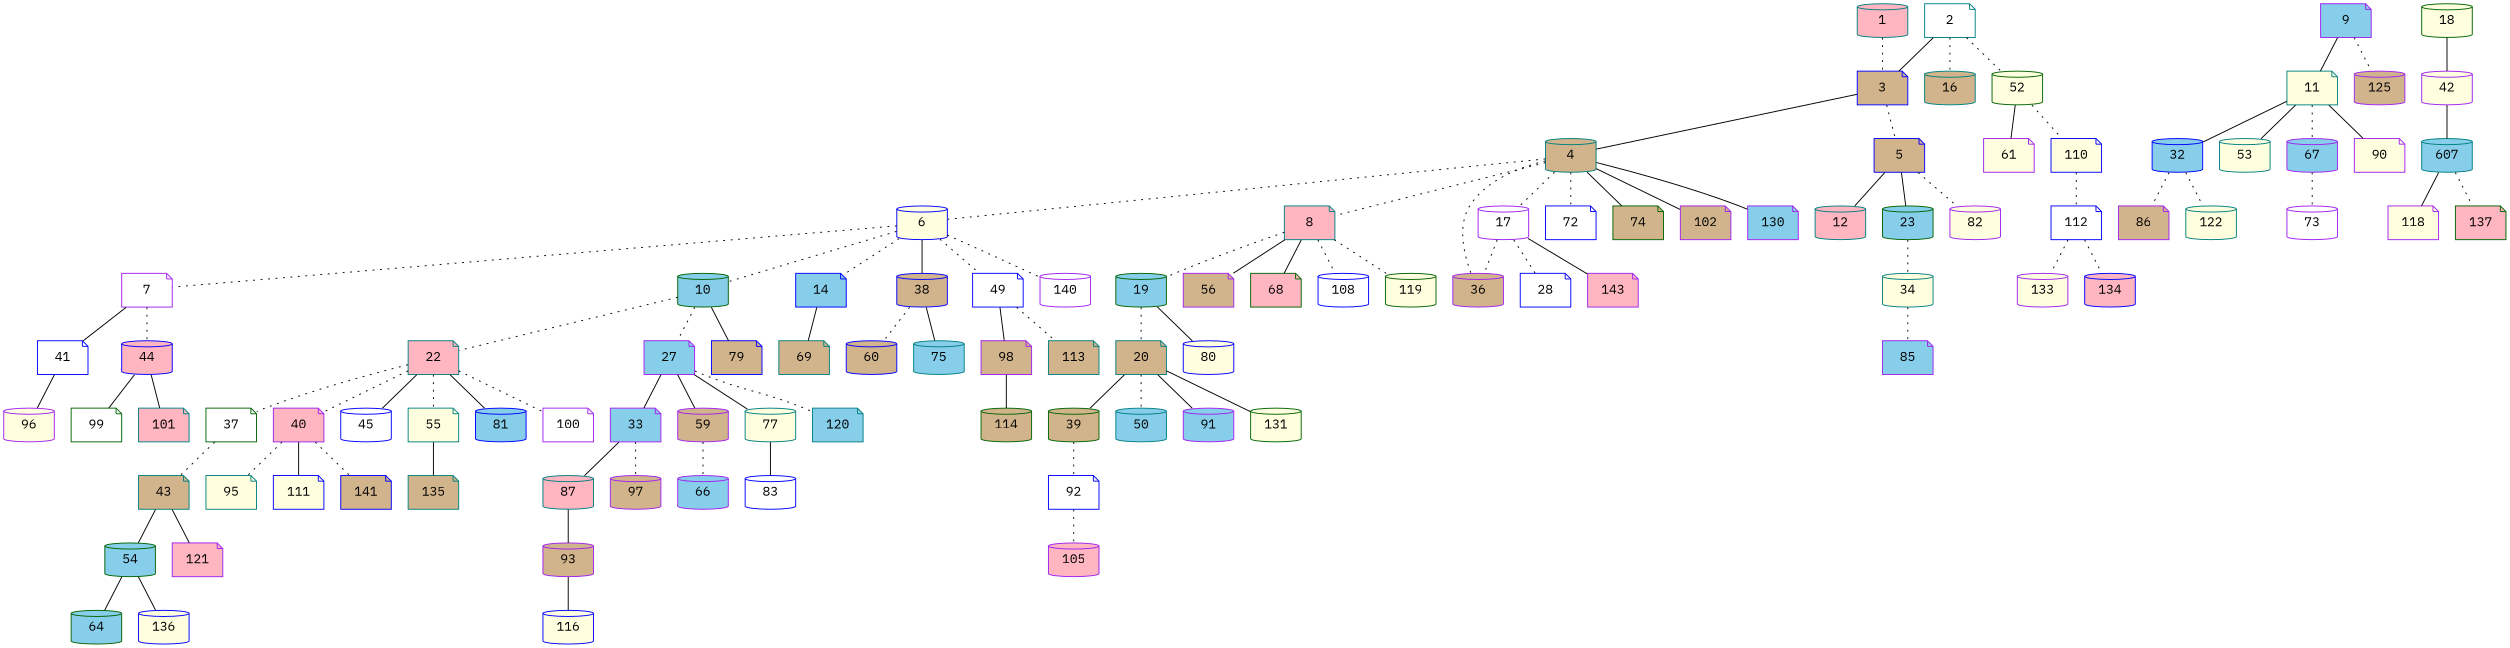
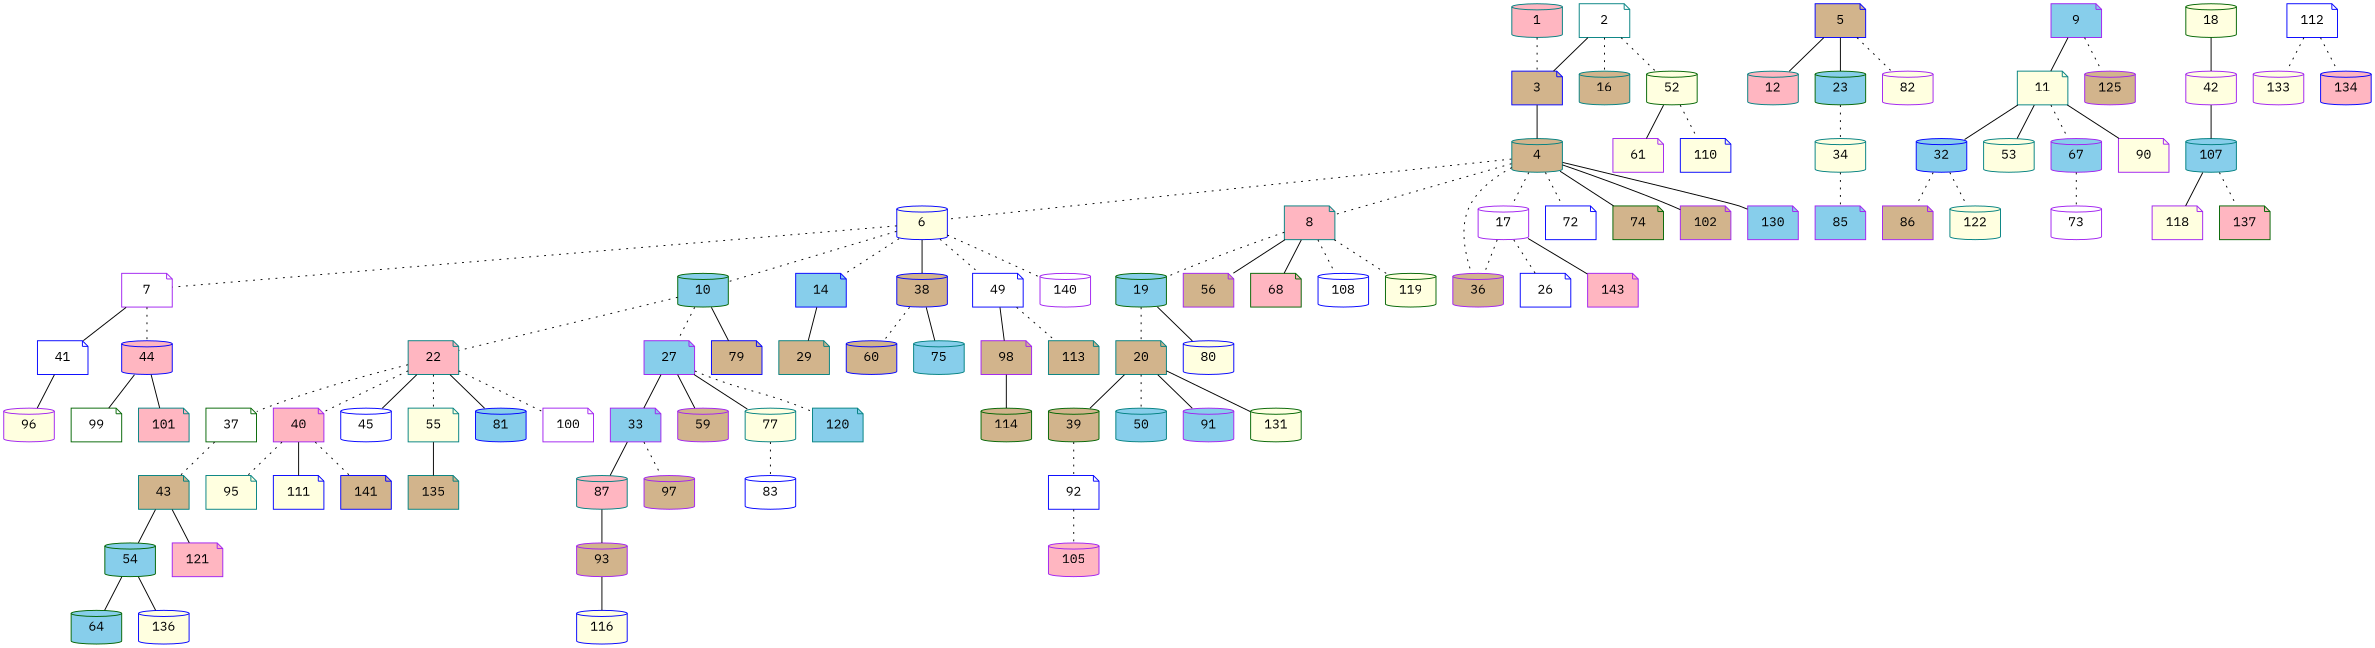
(1891, 122) -> none
(2447, 155) -> (2211, 155)
(2076, 189) -> none
(1546, 290) -> (1546, 290)
(804, 358) -> (804, 358)
(770, 459) -> (770, 459)
(703, 492) -> none
